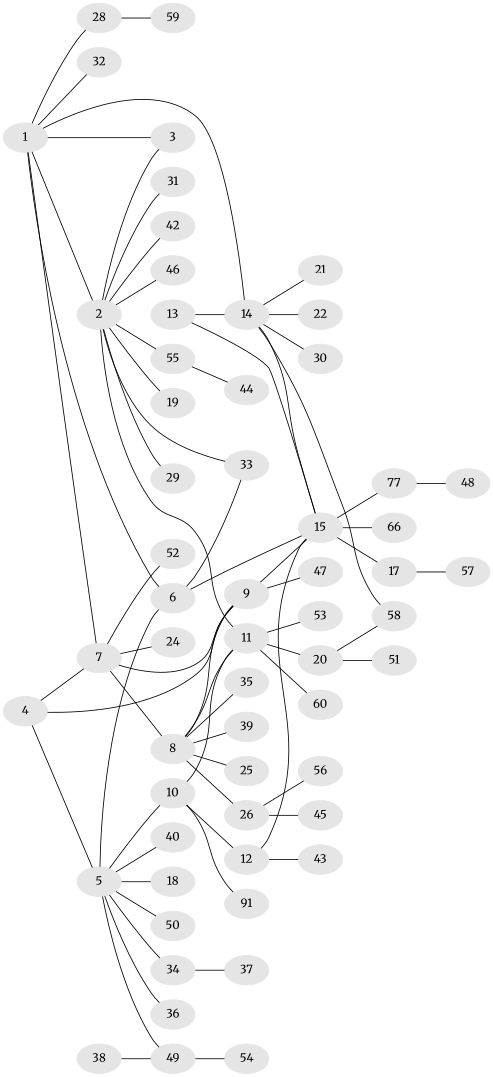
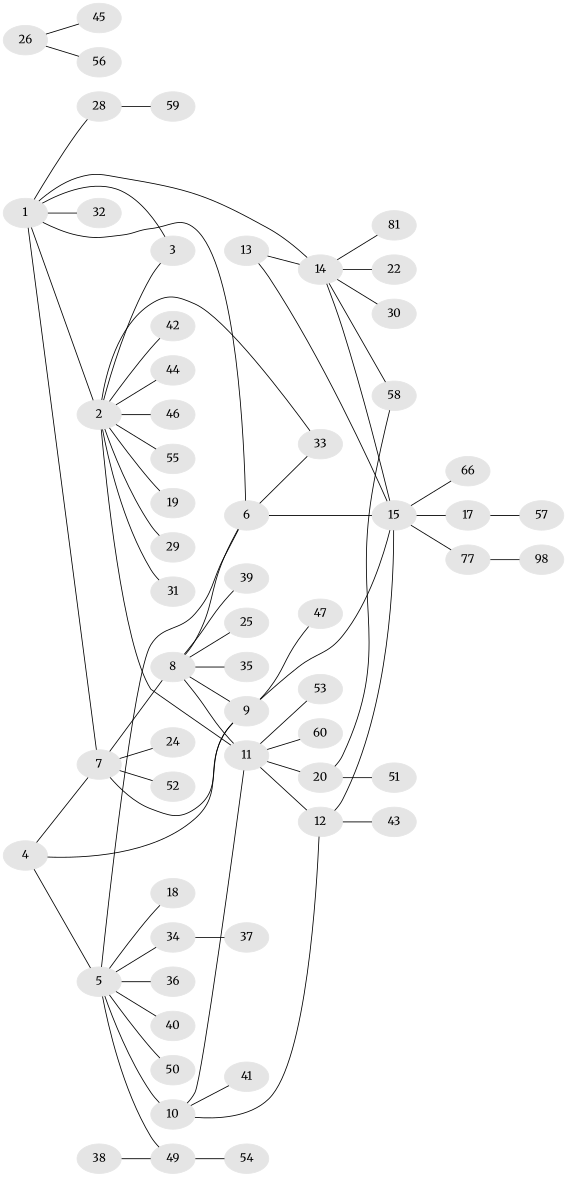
(320, 270) -> (394, 225)
(210, 374) -> (136, 393)
(468, 483) -> (542, 560)
(210, 782) -> (210, 603)
none -> (284, 789)
(247, 904) -> (247, 1077)
